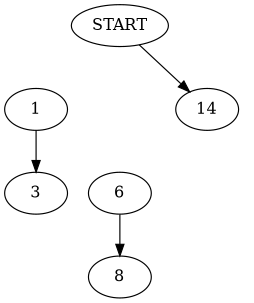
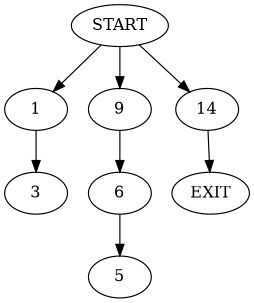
none -> (81, 64)
none -> (120, 109)
none -> (211, 193)
(120, 277) -> (120, 277)
